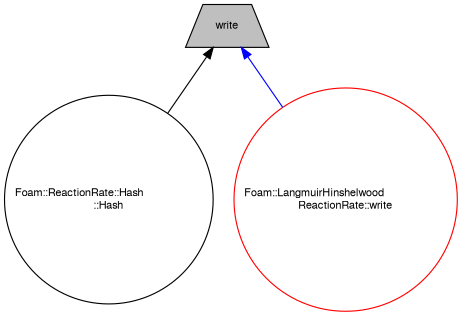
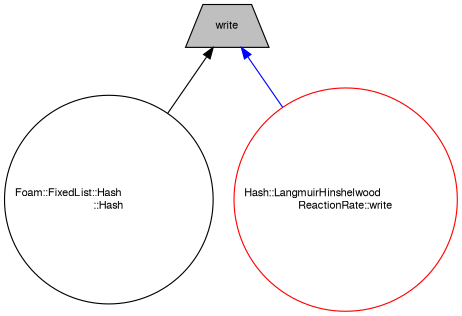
(109, 200) -> (109, 200)
(346, 200) -> (346, 200)
